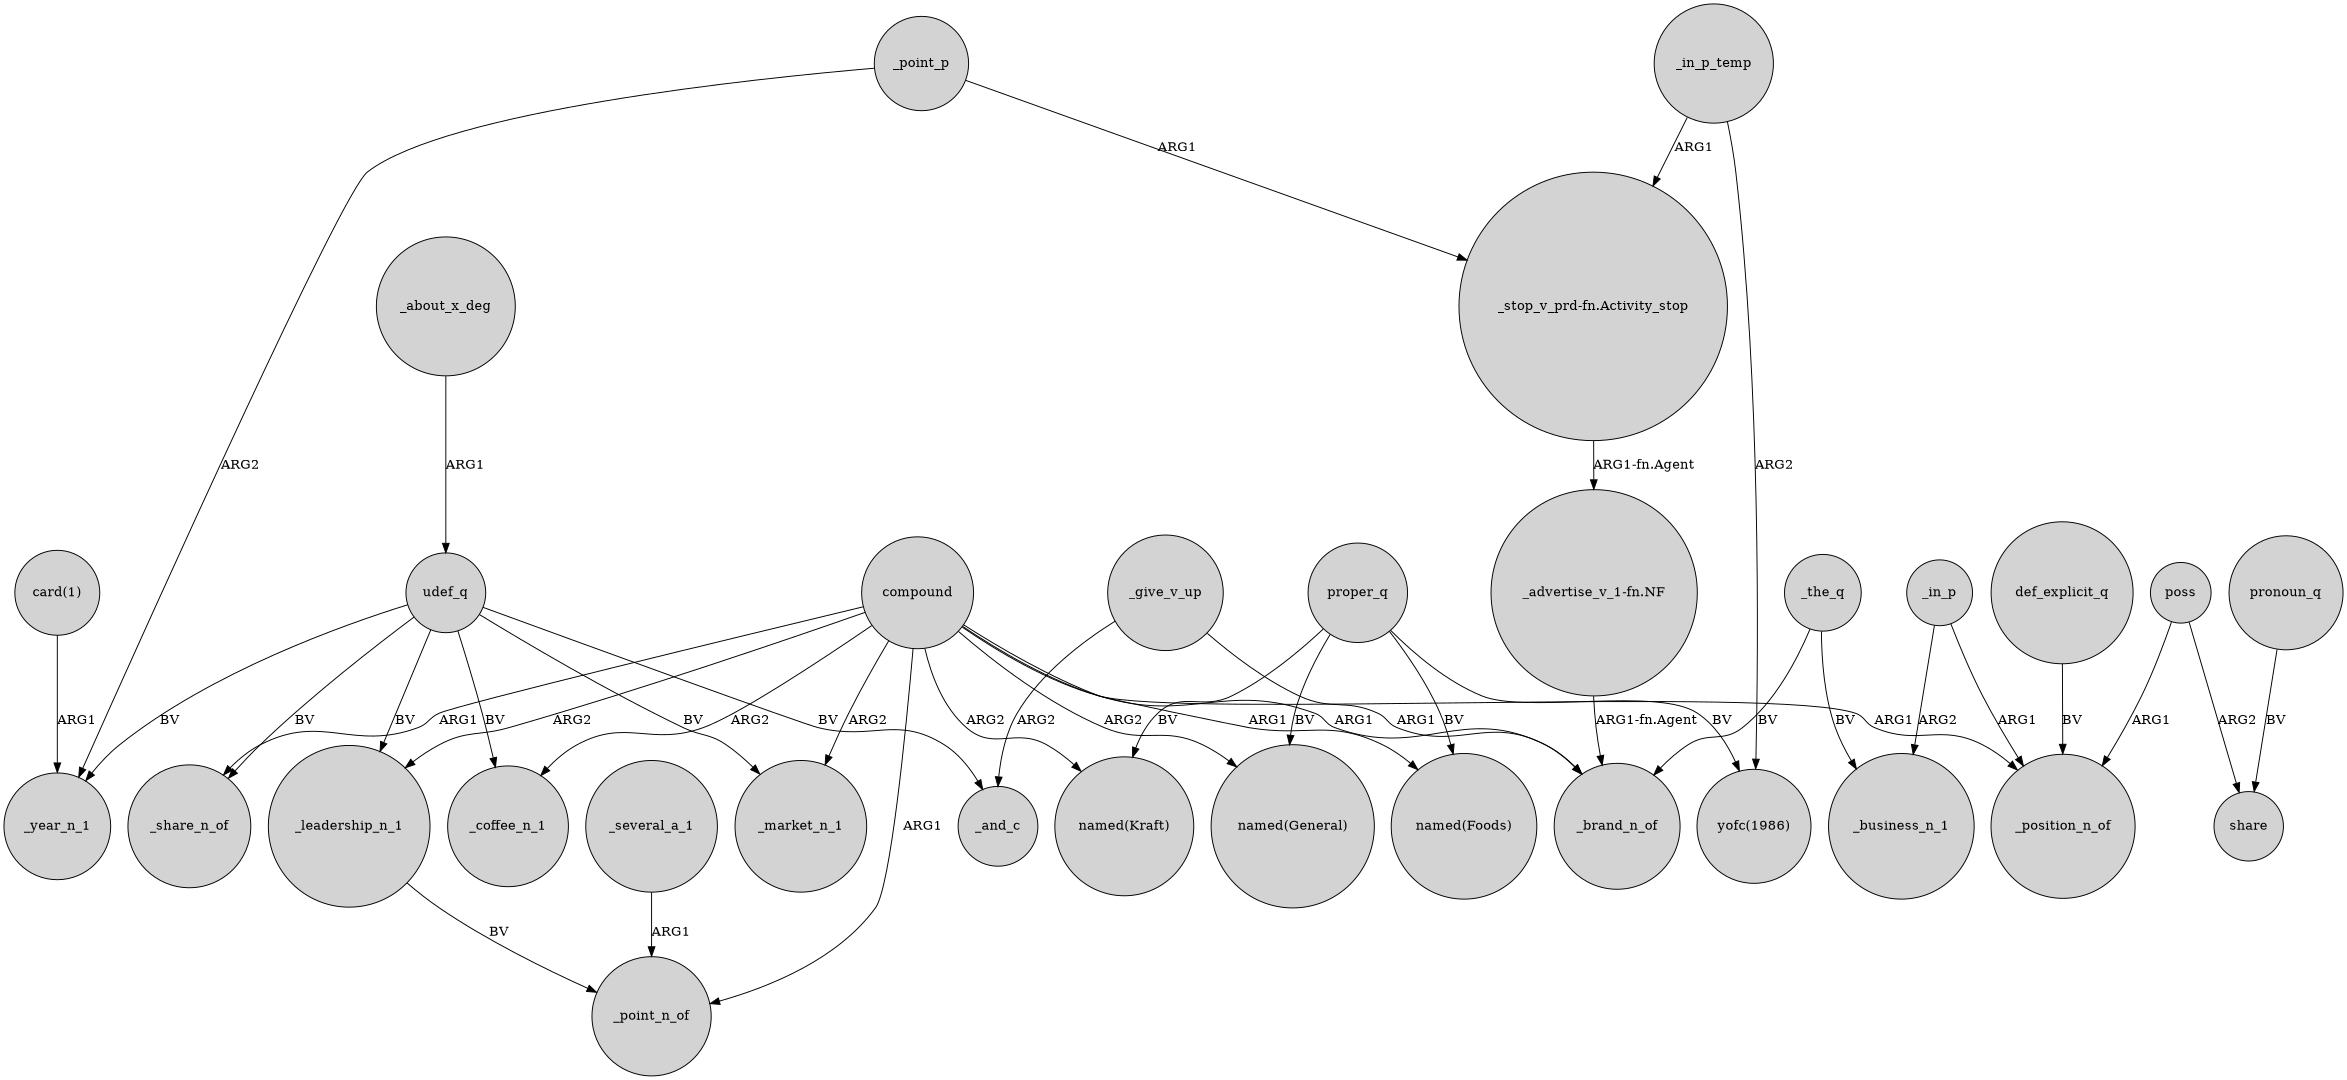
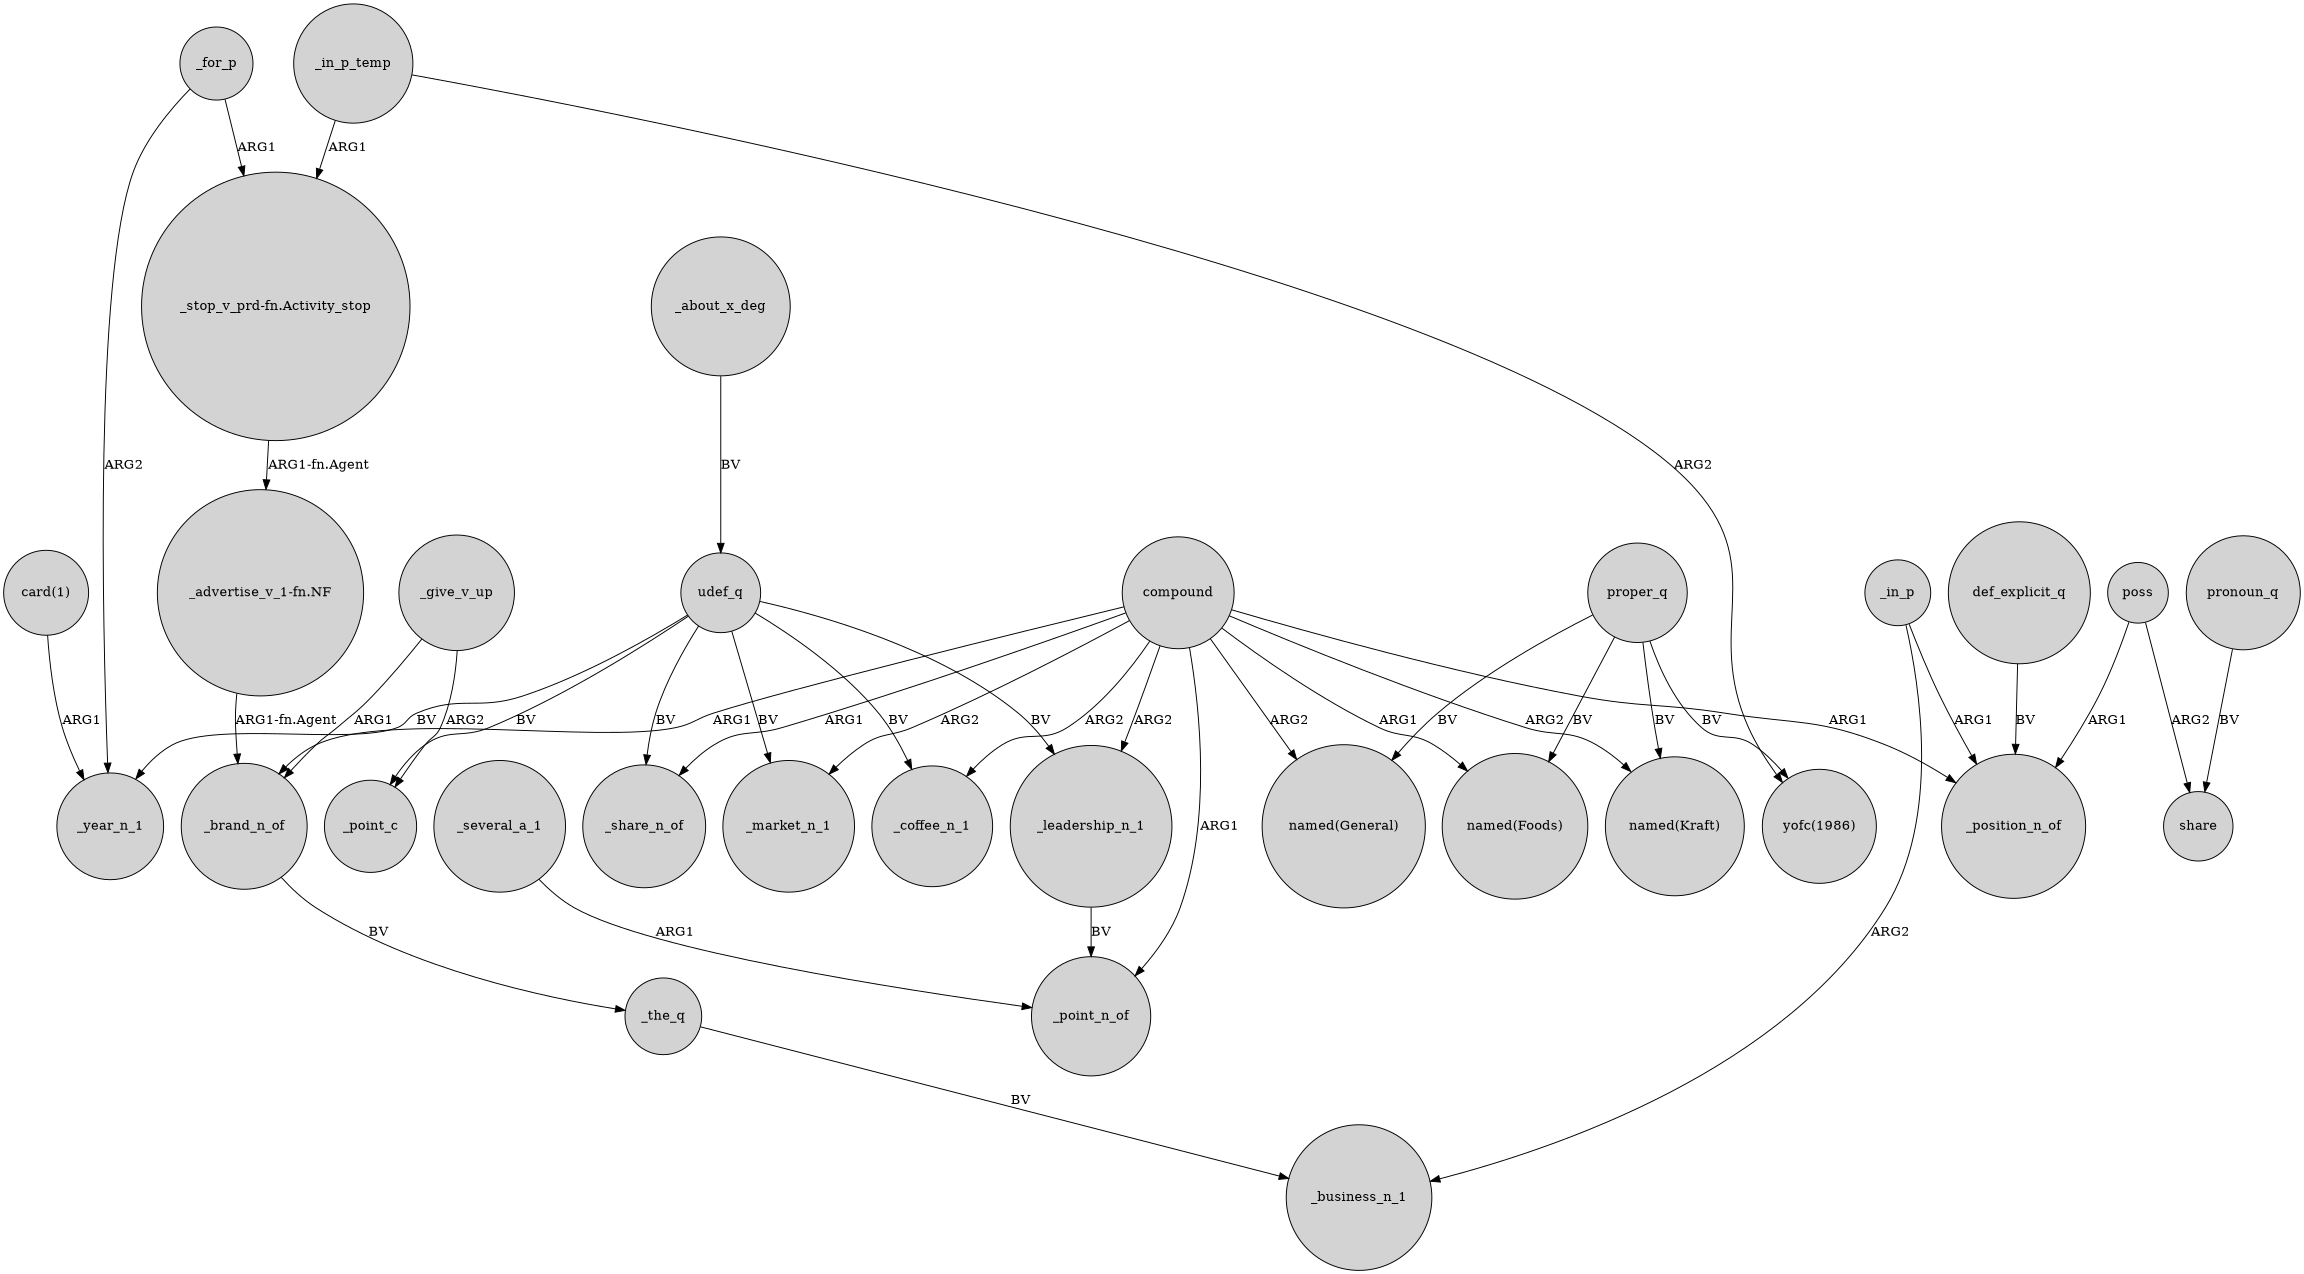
(921, 64) -> (216, 64)
(465, 465) -> (731, 465)
(1748, 722) -> (439, 965)
(998, 826) -> (371, 826)
